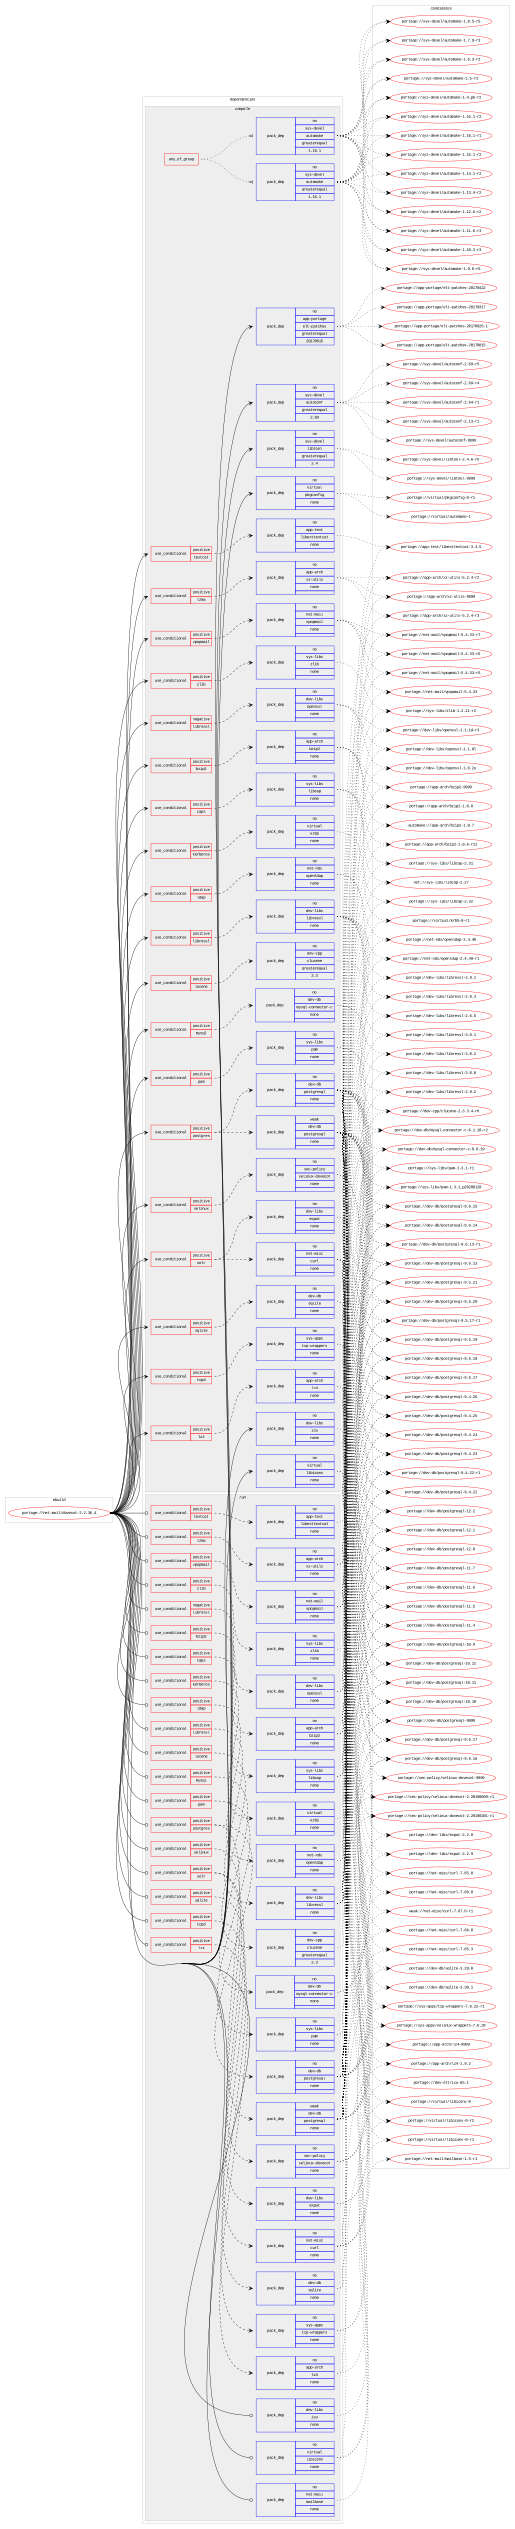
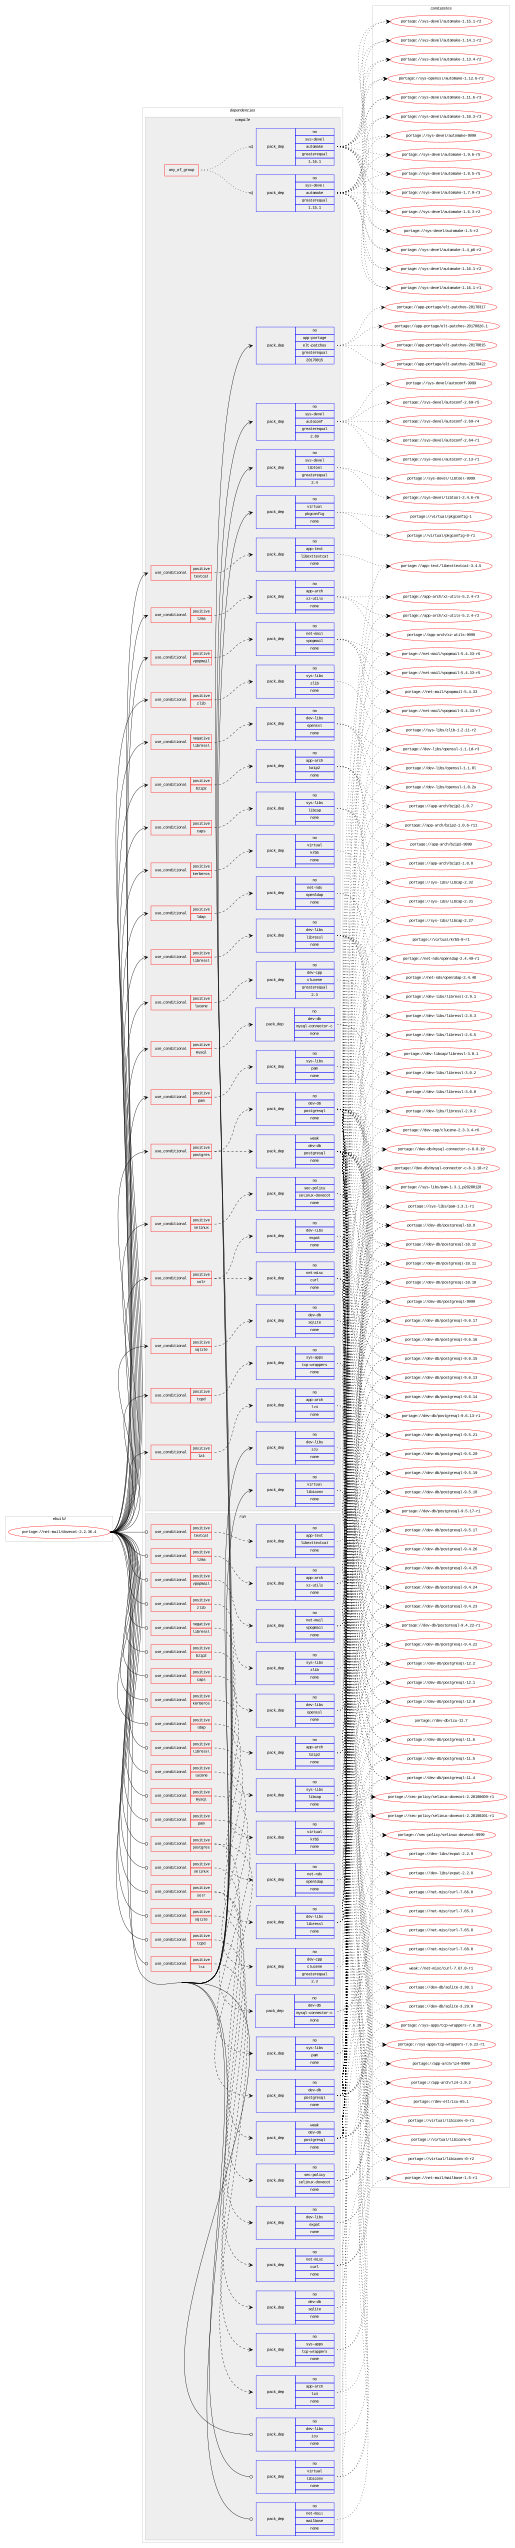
none -> (441, 136)
(441, 212) -> (441, 79)
(441, 517) -> (441, 517)
(441, 825) -> (441, 806)
(441, 883) -> (441, 921)
(441, 1035) -> (441, 1054)
(441, 1568) -> (441, 1721)
(441, 2026) -> (441, 2026)
